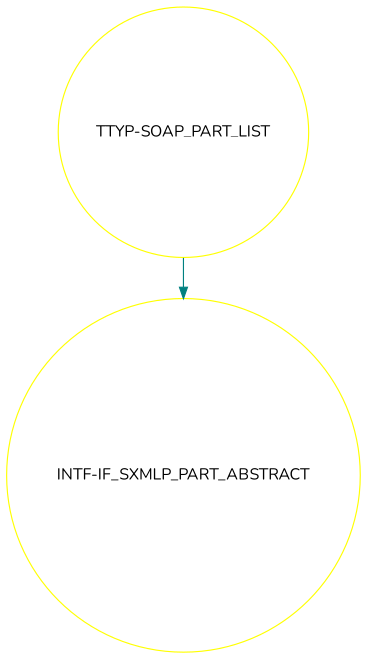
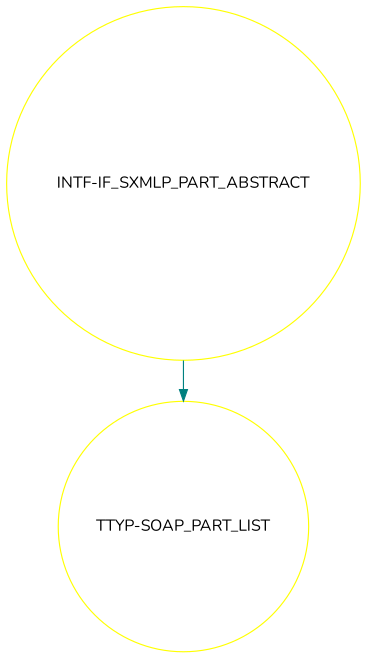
(183, 272) -> (183, 375)
